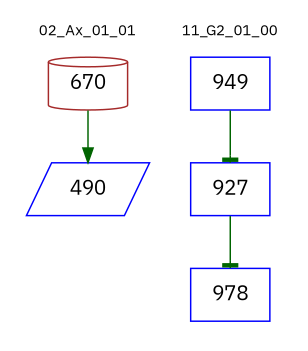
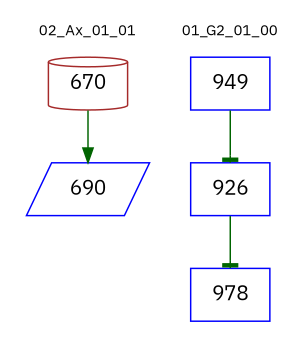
(230, 32) -> (230, 32)
(88, 189) -> (88, 189)
(230, 189) -> (230, 189)
